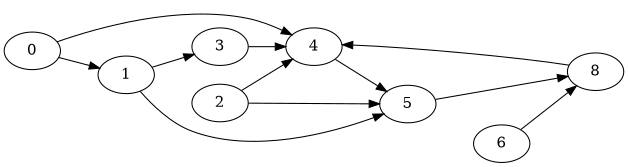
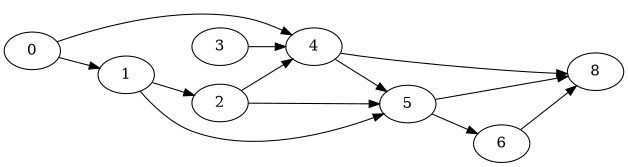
(461, 53) -> (449, 66)
(168, 62) -> (168, 87)
none -> (450, 122)
